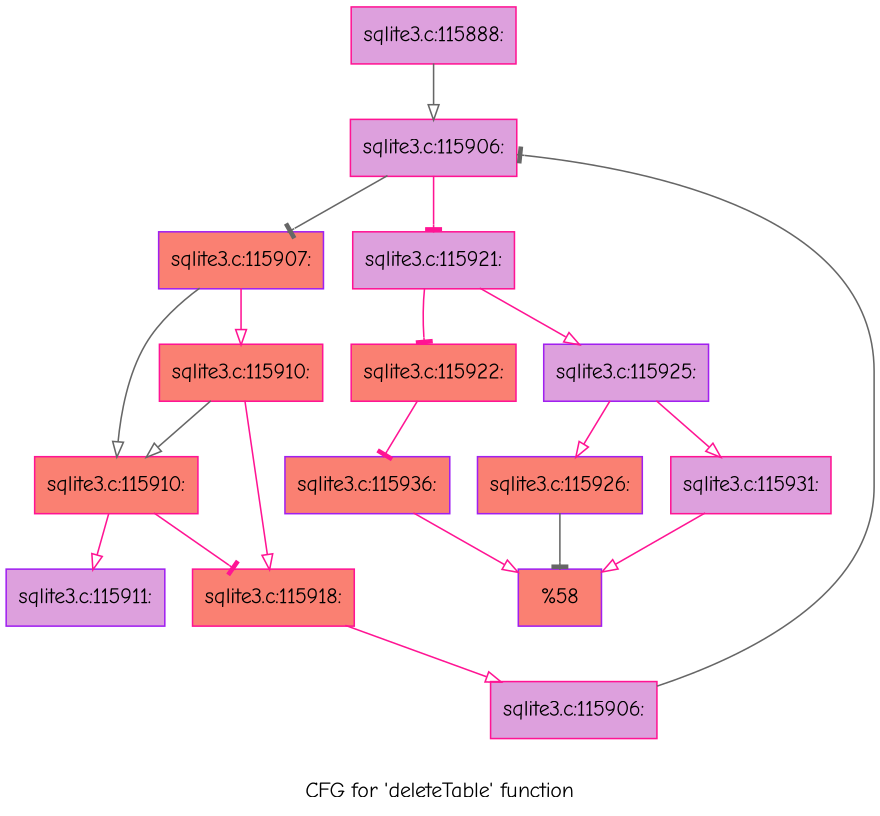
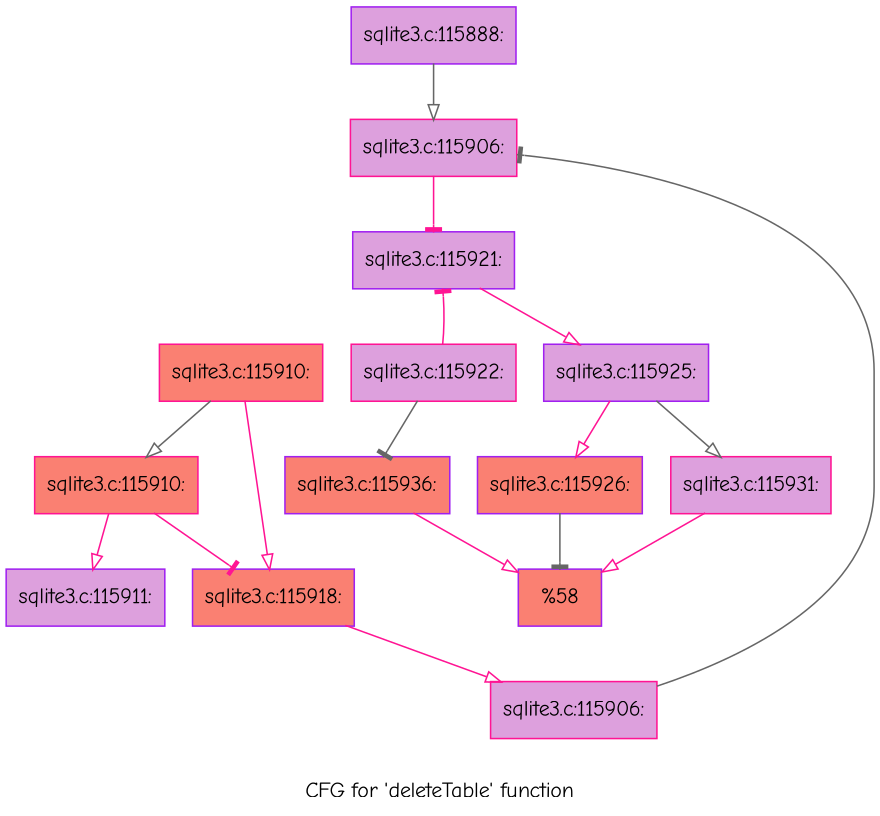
(434, 35) -> (434, 35)
(241, 260) -> none
(434, 260) -> (434, 260)
(423, 313) -> (444, 321)
(434, 373) -> (434, 373)
(683, 424) -> (683, 424)
(402, 426) -> (402, 426)
(273, 598) -> (273, 598)
